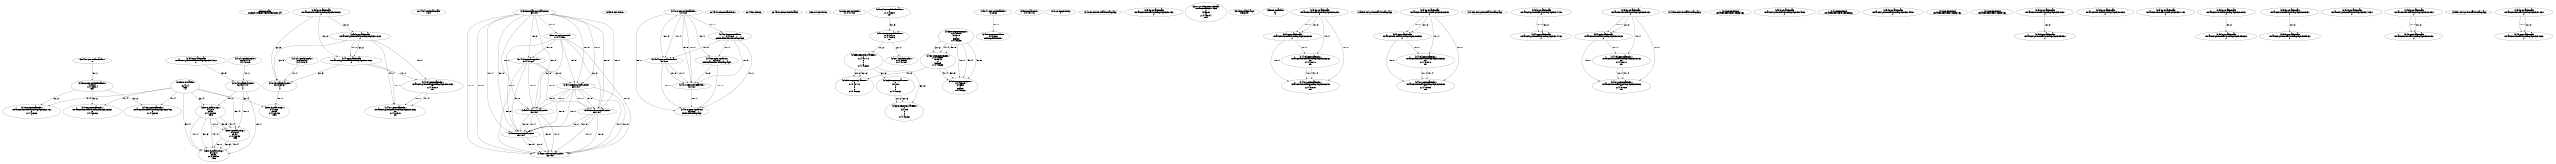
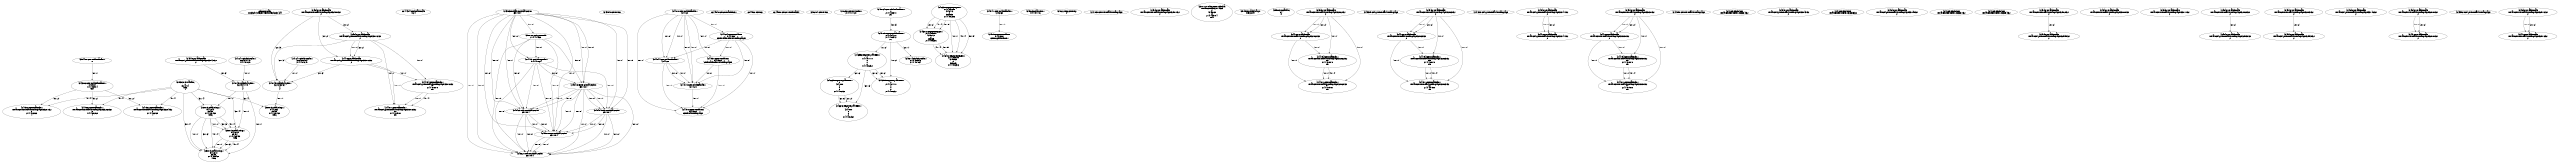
(553, 72) -> none
(898, 73) -> (891, 59)
